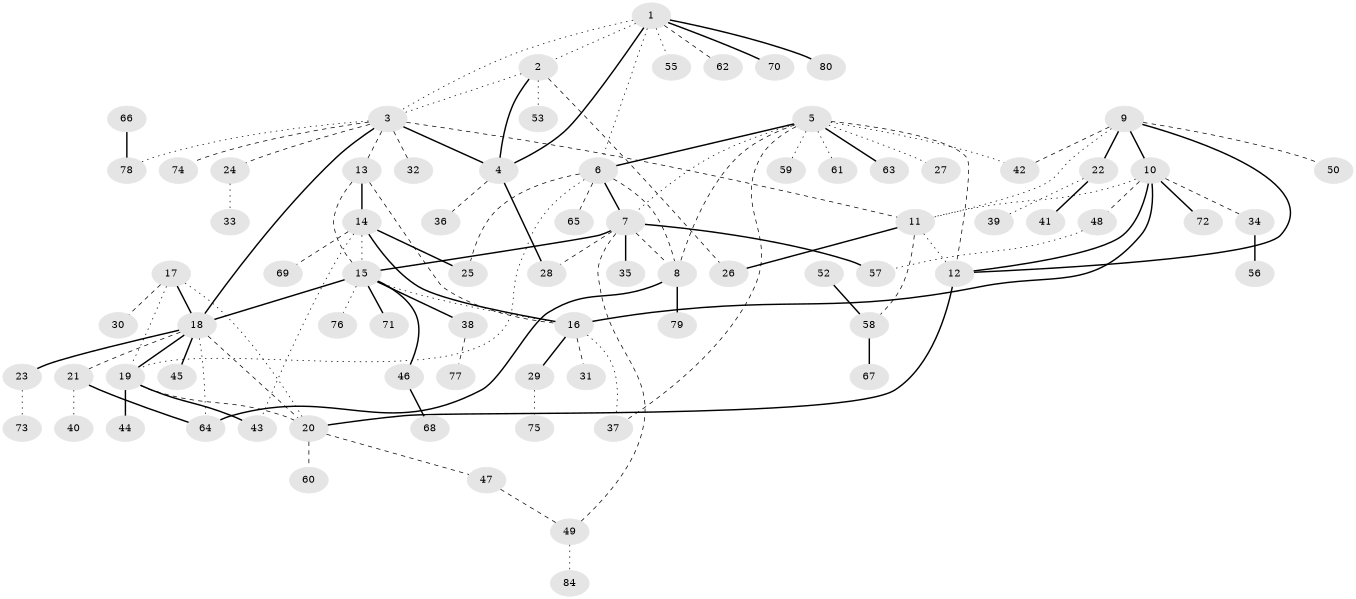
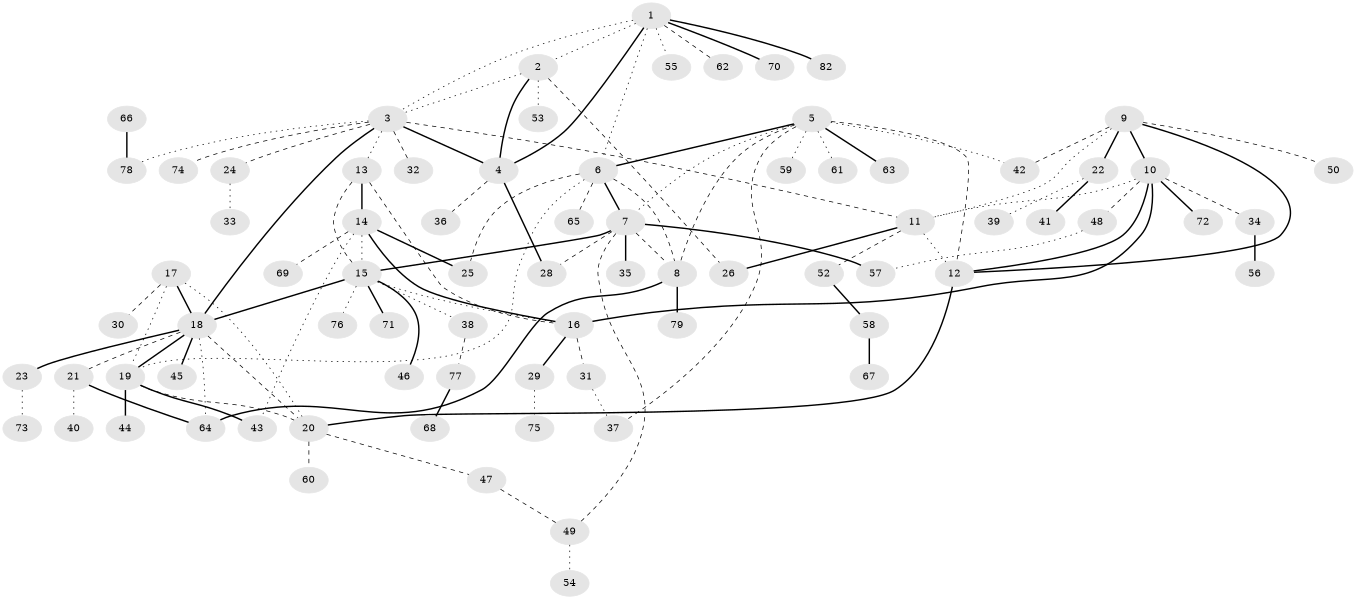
(826, 67) -> (826, 67)
(375, 145) -> (375, 145)
(941, 171) -> none
(905, 278) -> (870, 248)
(415, 300) -> (415, 300)
(614, 370) -> (600, 403)
(417, 403) -> (444, 401)
(570, 583) -> (570, 583)
